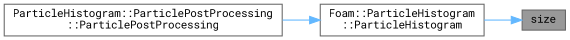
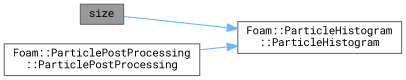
(143, 20) -> (102, 60)
(498, 20) -> (175, 22)
